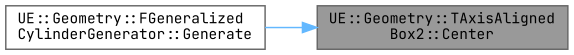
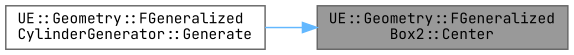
(443, 28) -> (443, 28)
